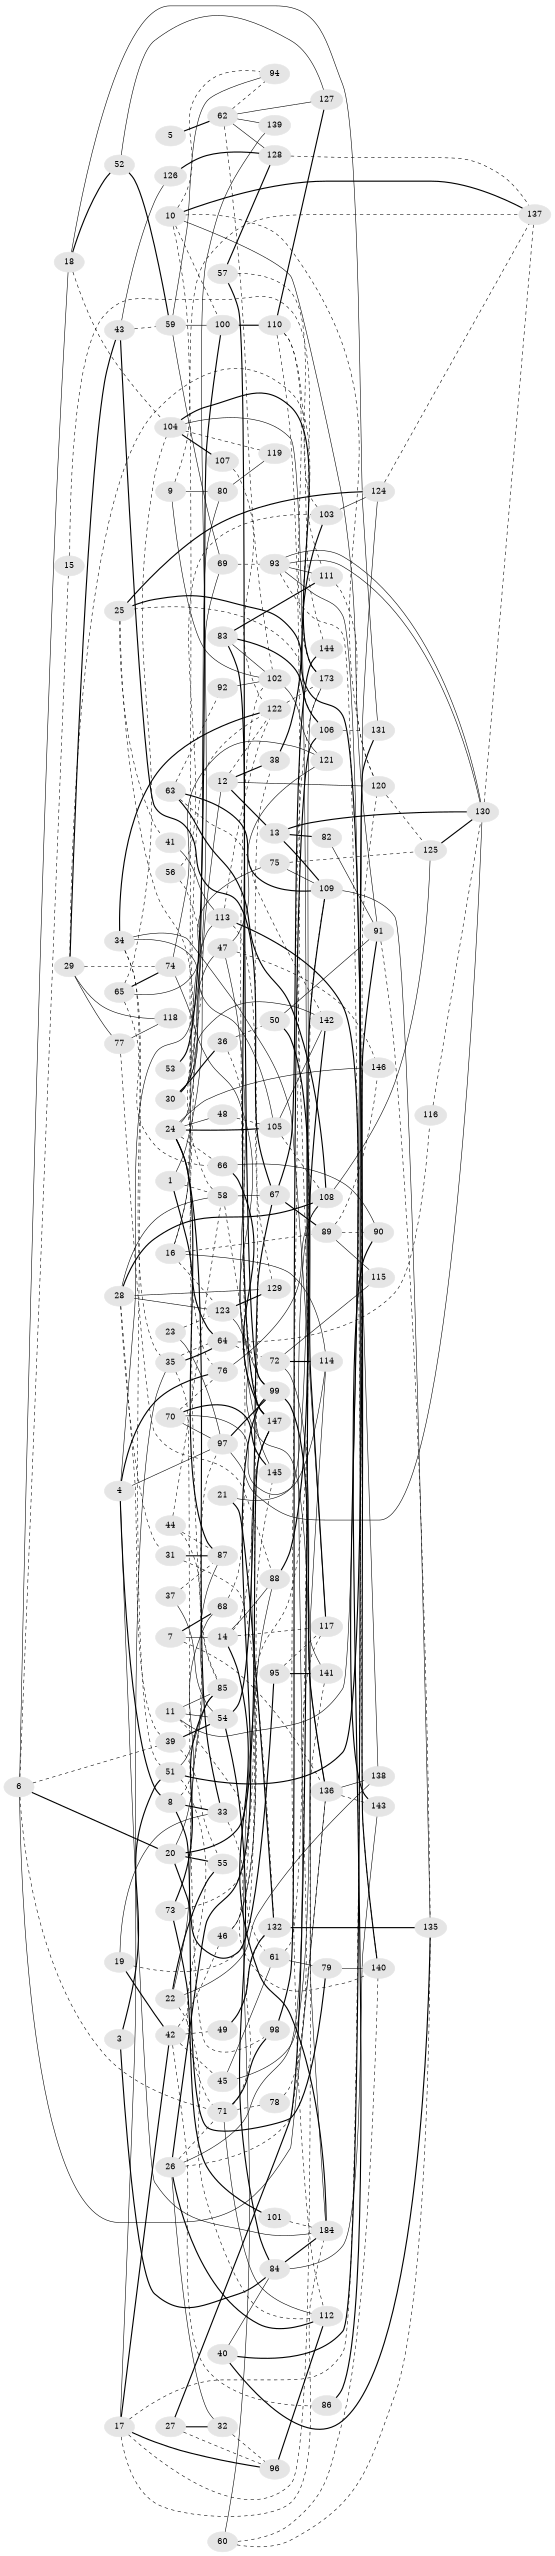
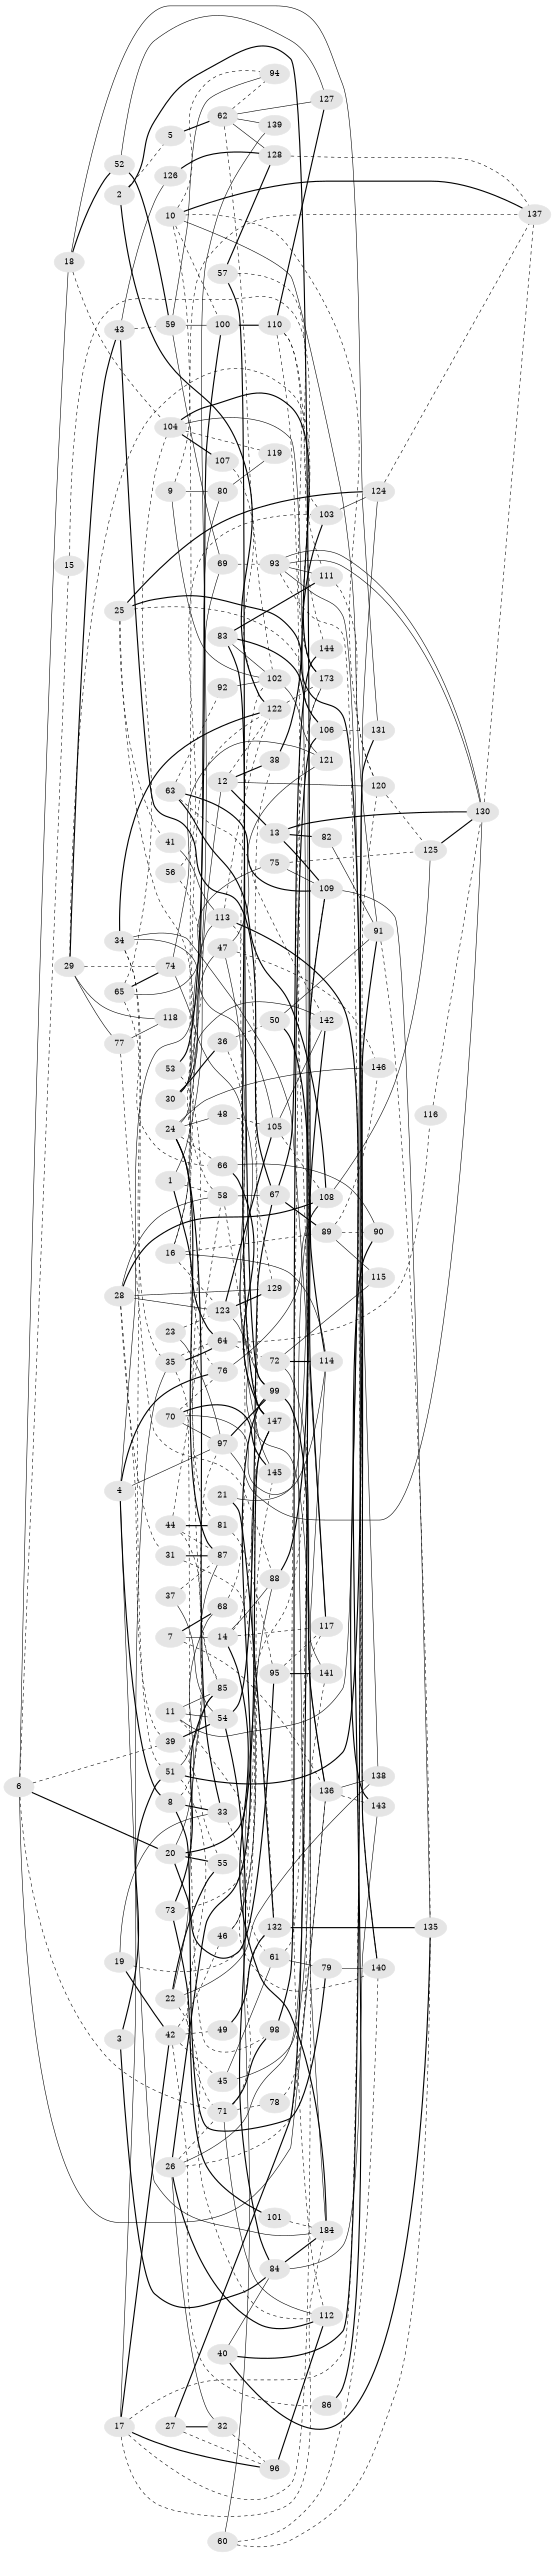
none -> (119, 195)
(222, 1130) -> (248, 1219)
none -> (223, 1526)
